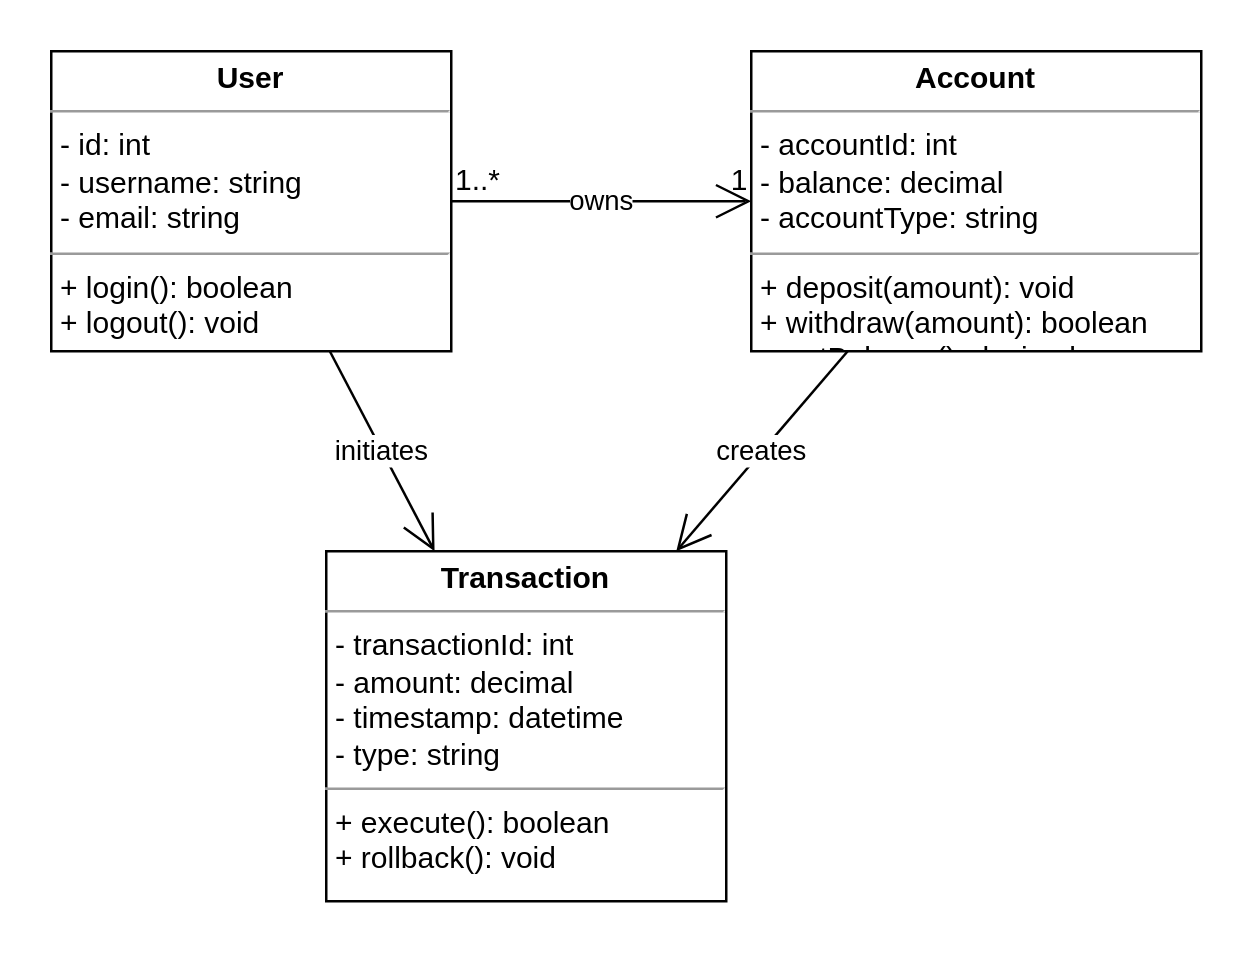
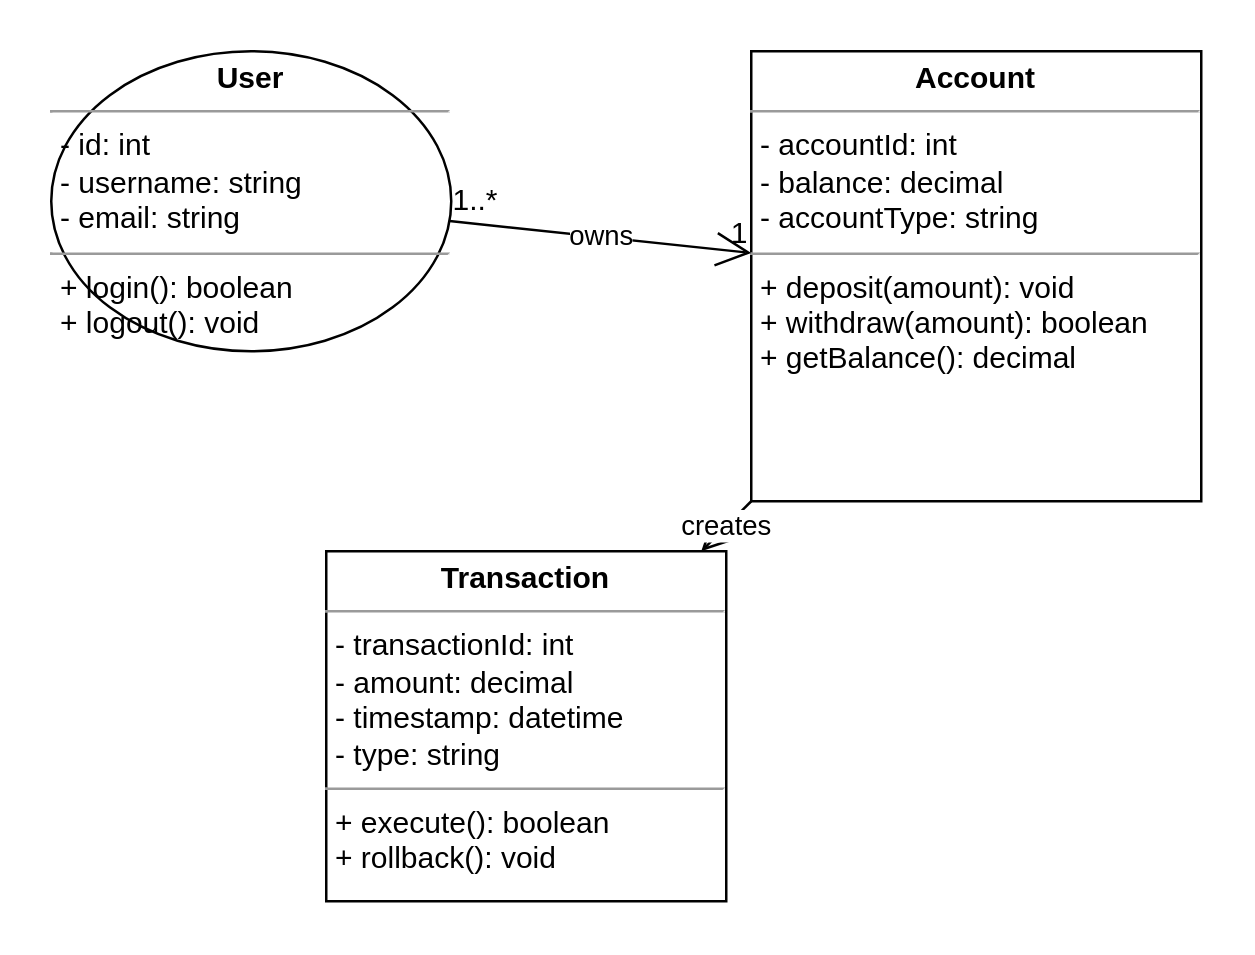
(251, 201) -> (251, 201)
(976, 201) -> (976, 276)
(381, 449) -> none
